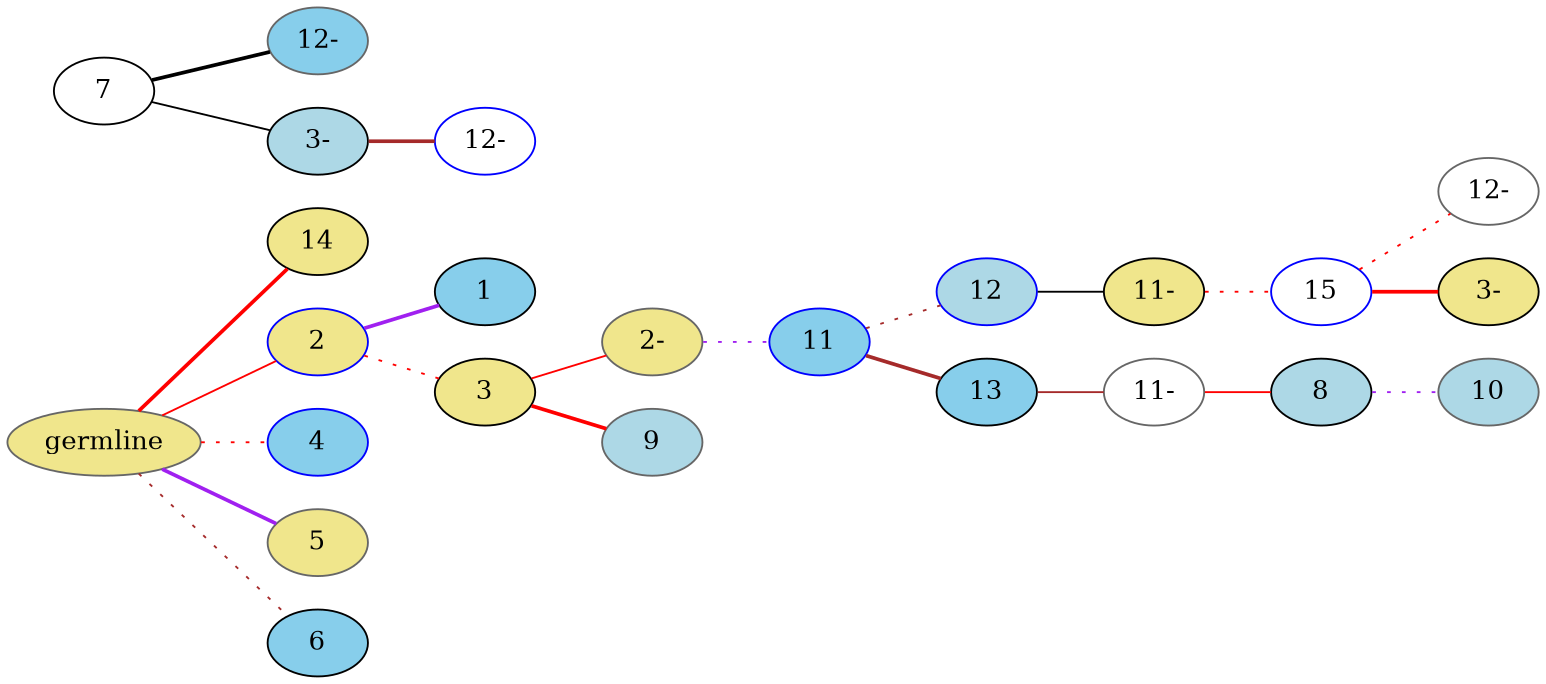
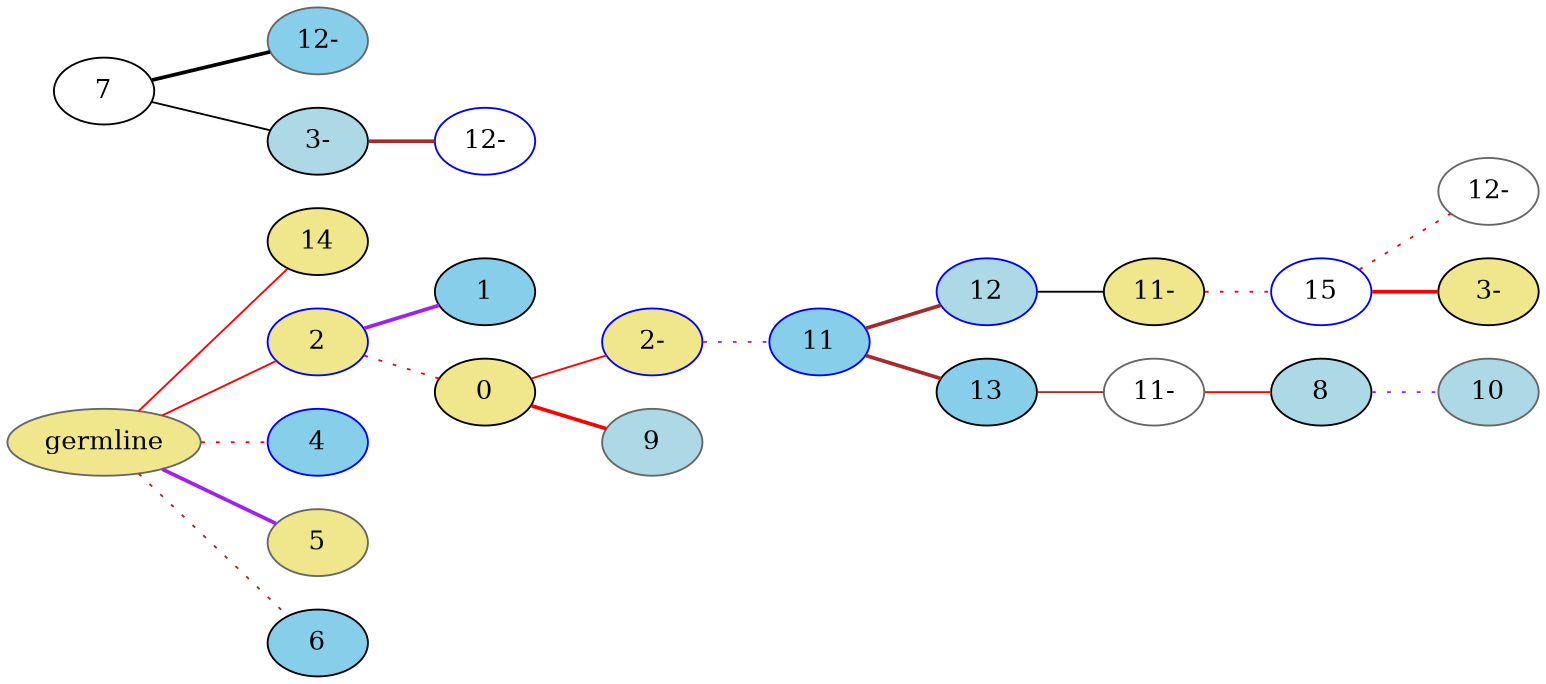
(903, 317) -> (903, 317)
(213, 340) -> (213, 340)
(652, 342) -> (652, 342)
(485, 392) -> (485, 392)
